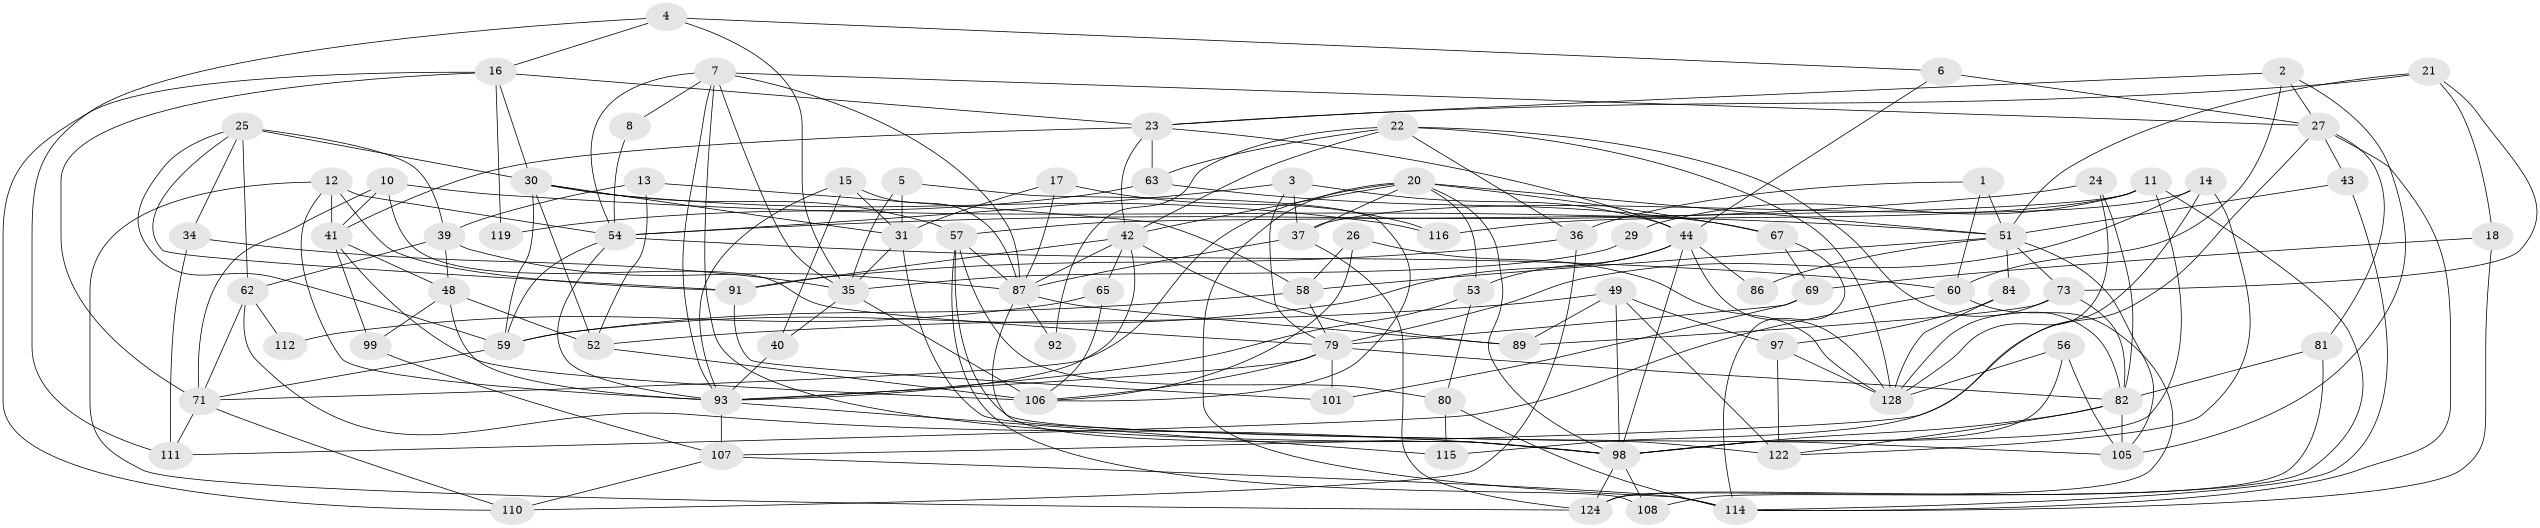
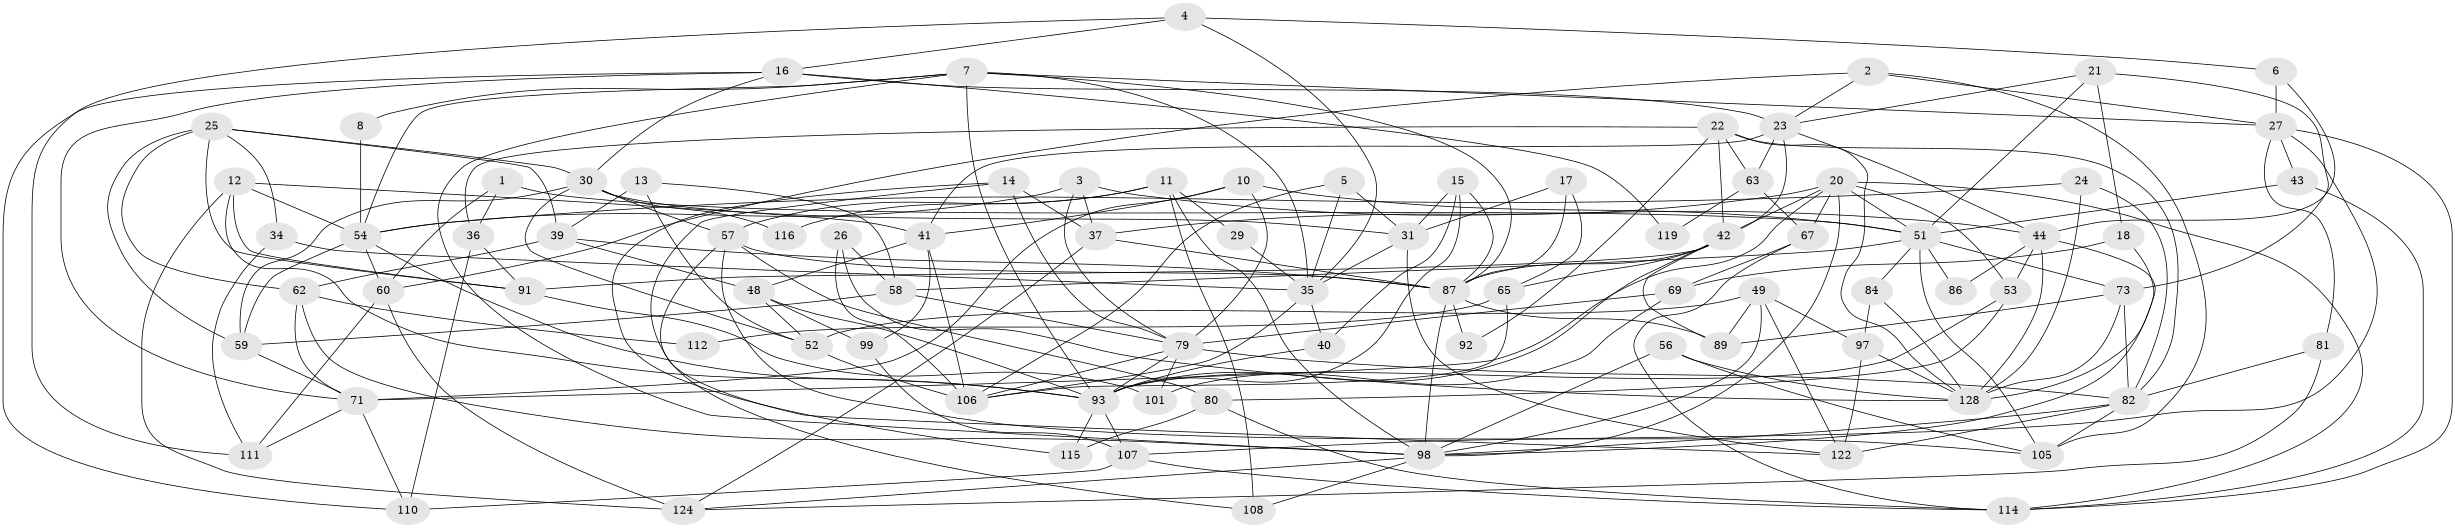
(1249, 204) -> (1574, 253)
(1273, 311) -> none
(2225, 502) -> (2112, 358)
